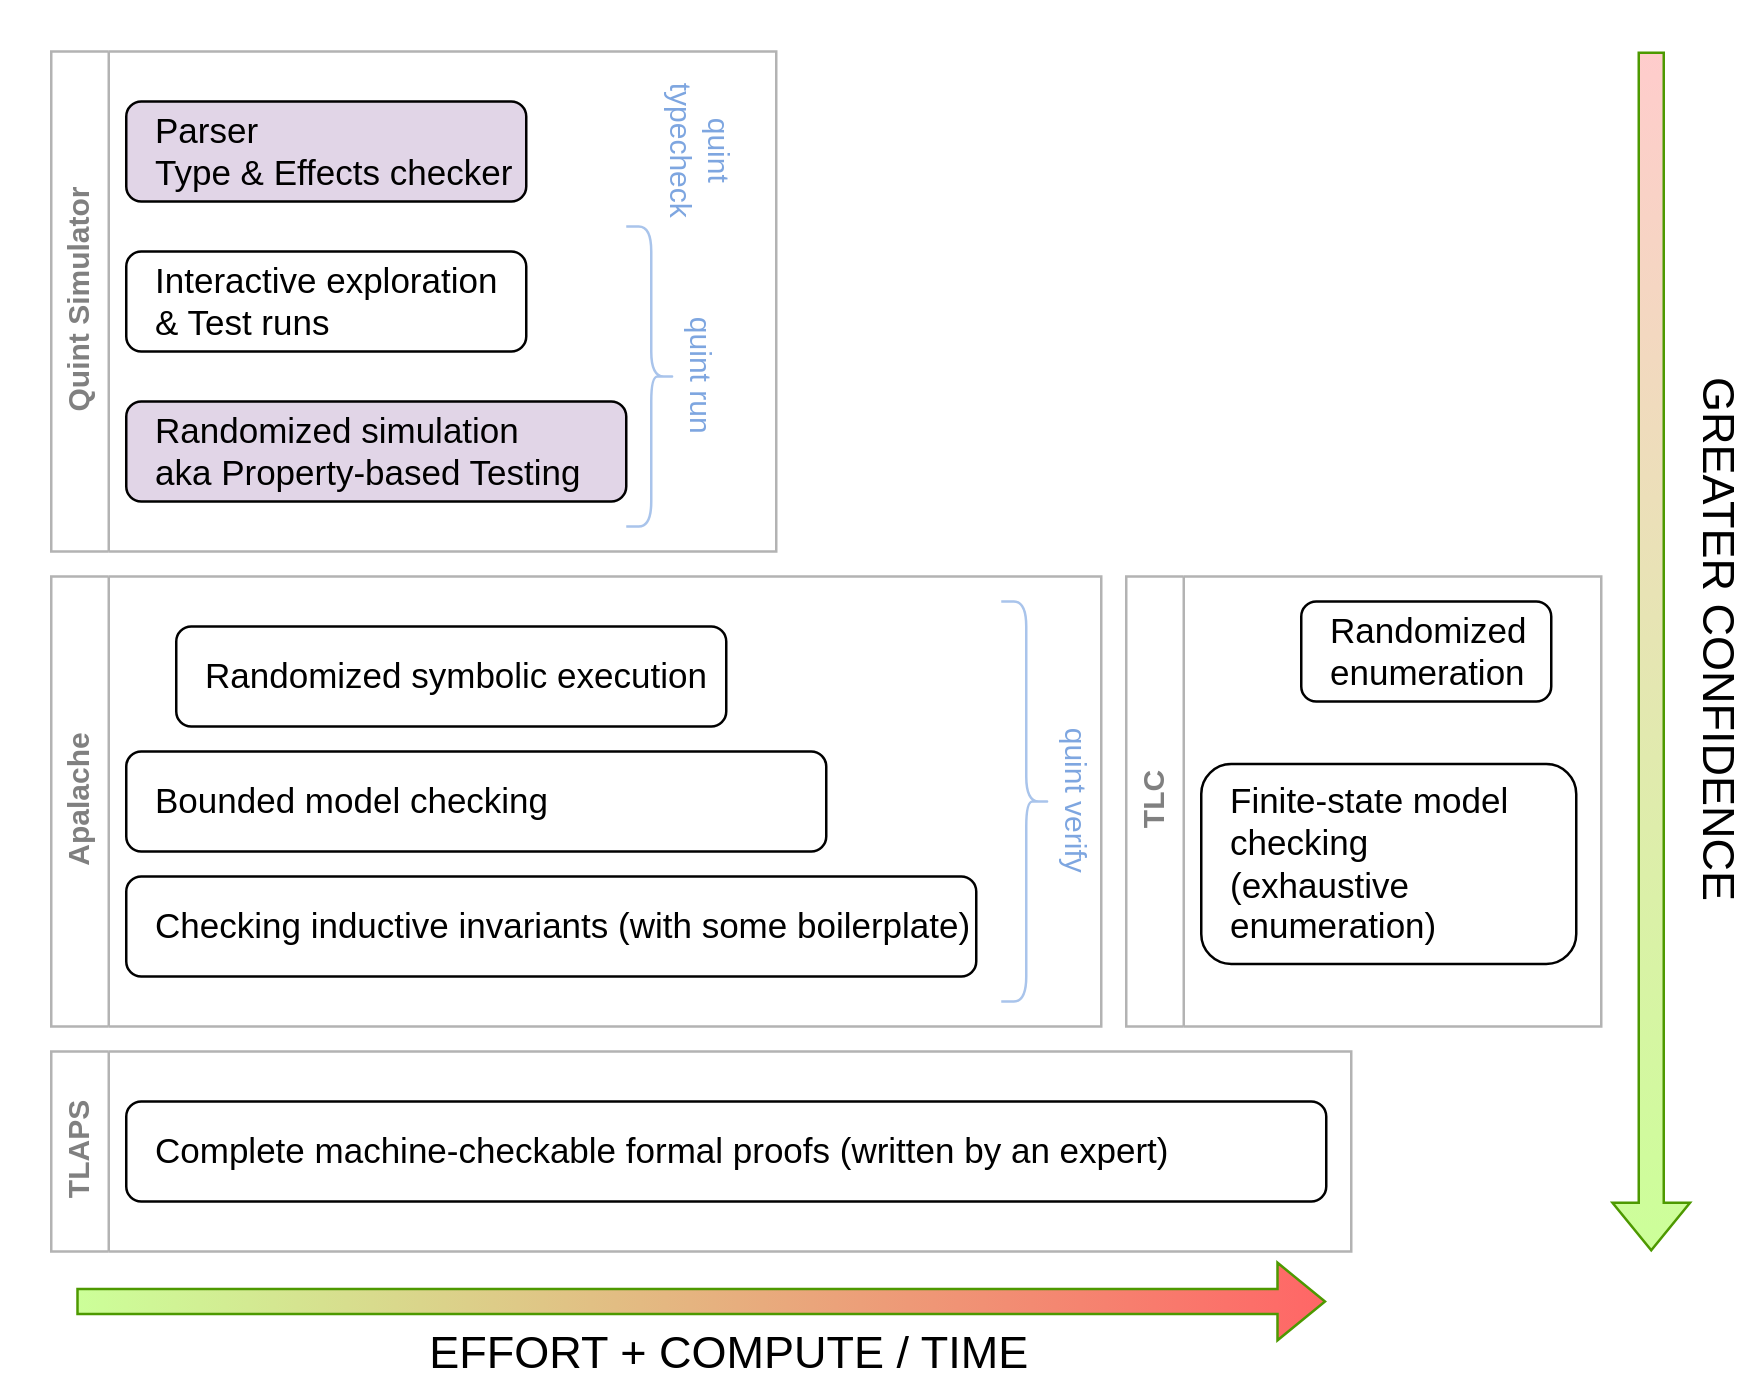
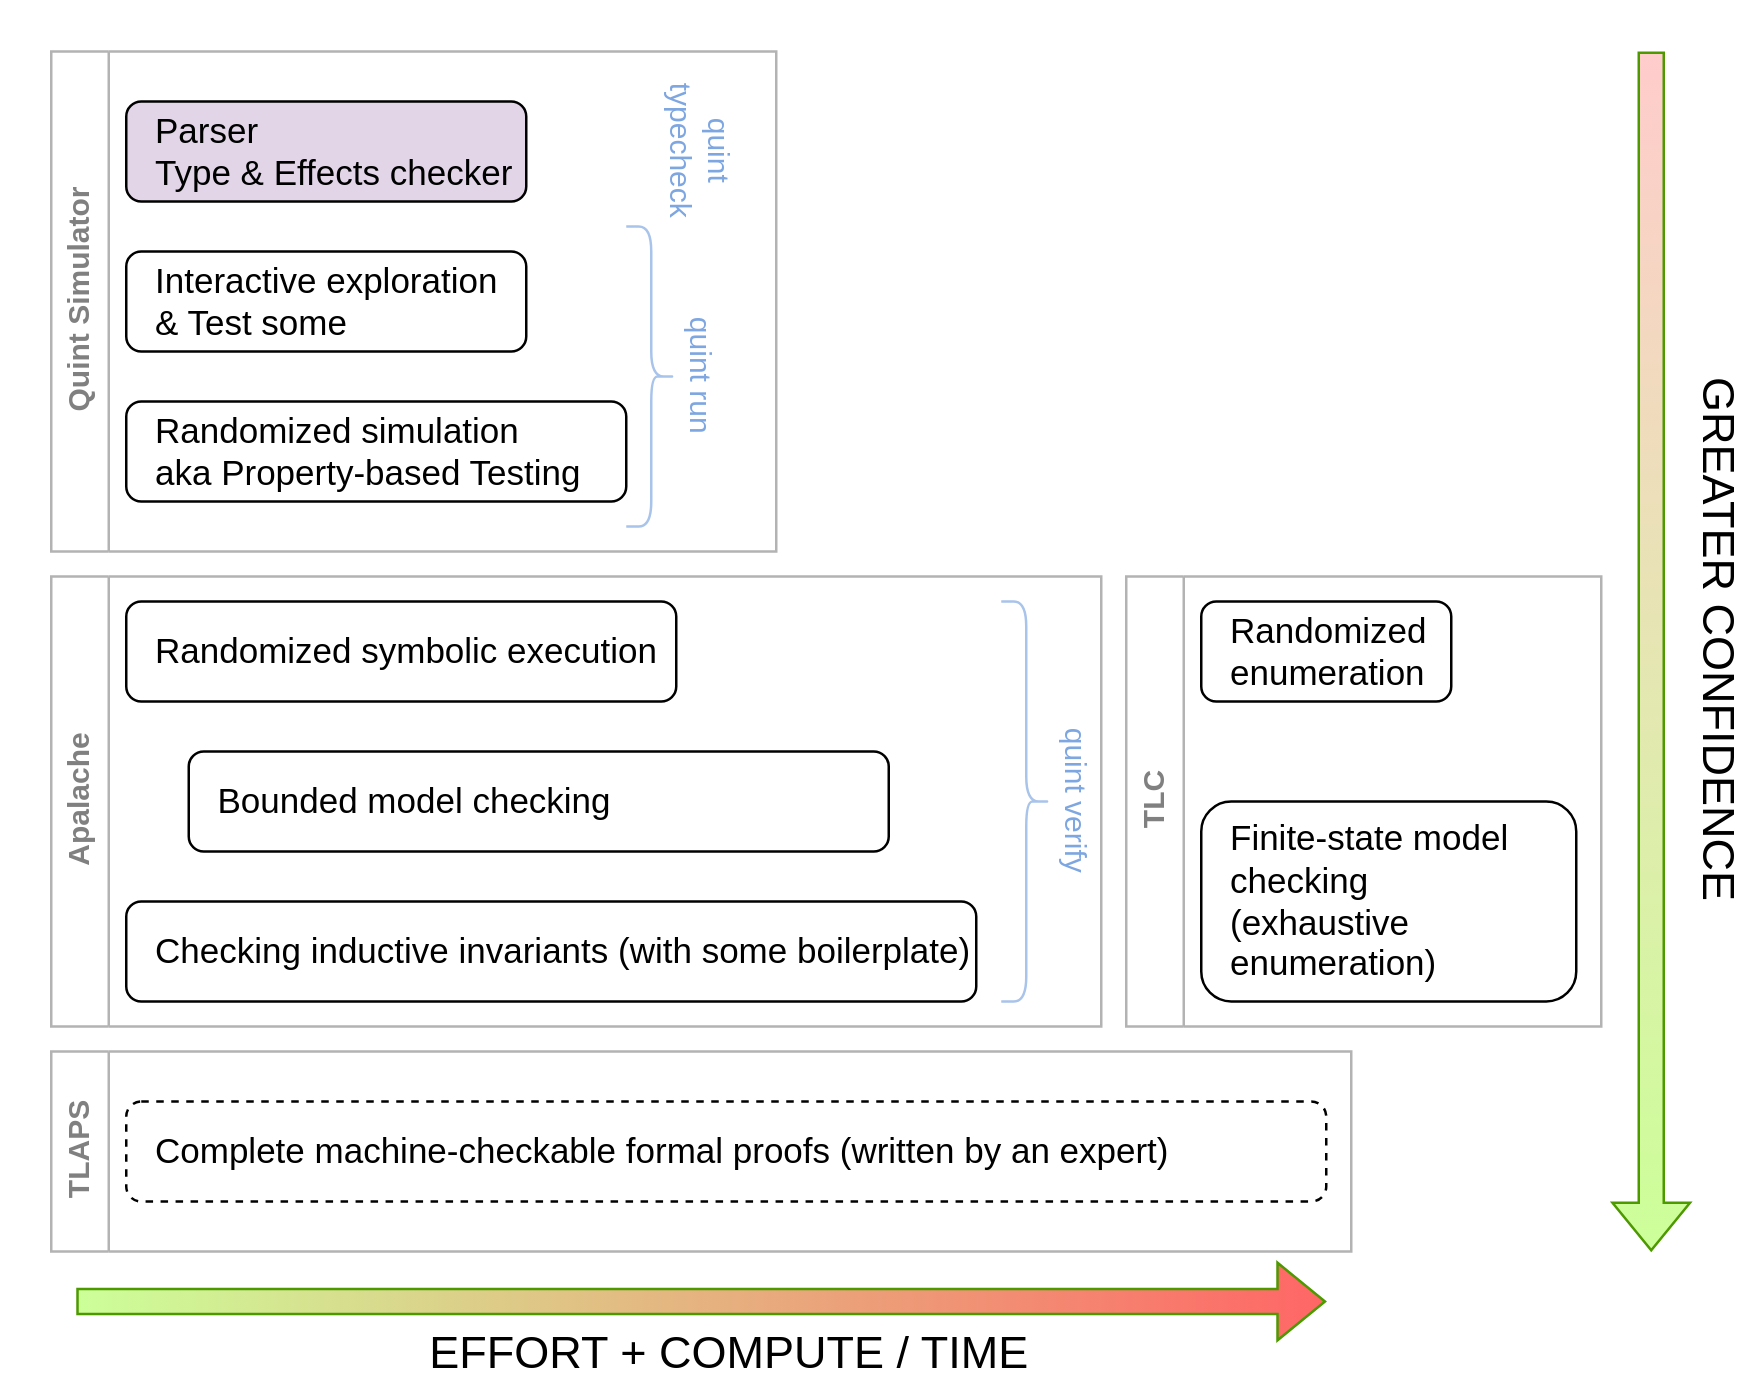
(334, 301) -> (334, 301)
(376, 451) -> (376, 451)
(1426, 651) -> (1326, 651)
(451, 676) -> (401, 651)
(476, 801) -> (539, 801)
(1389, 864) -> (1389, 901)
(551, 926) -> (551, 951)
(726, 1151) -> (726, 1151)
